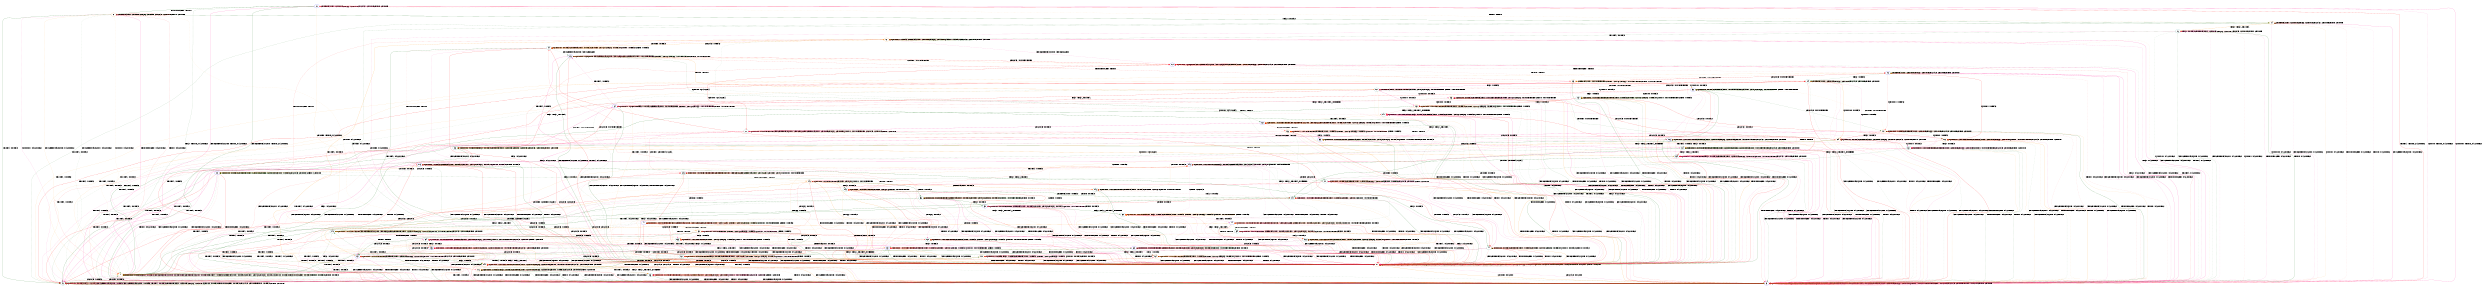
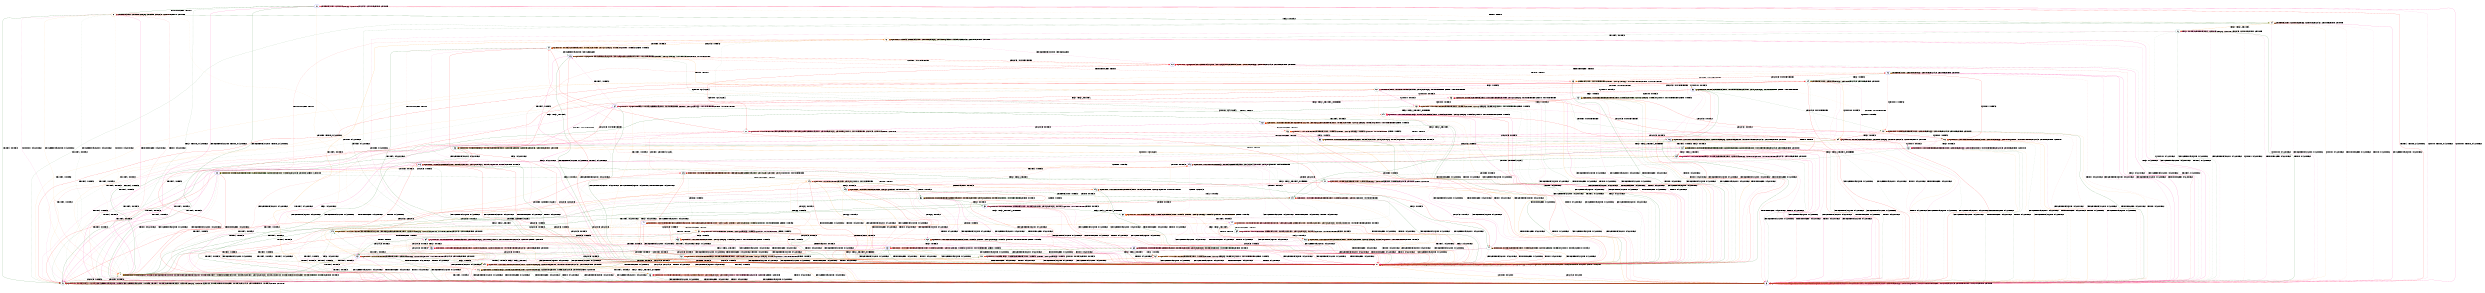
(1425, 202) -> (1086, 187)
